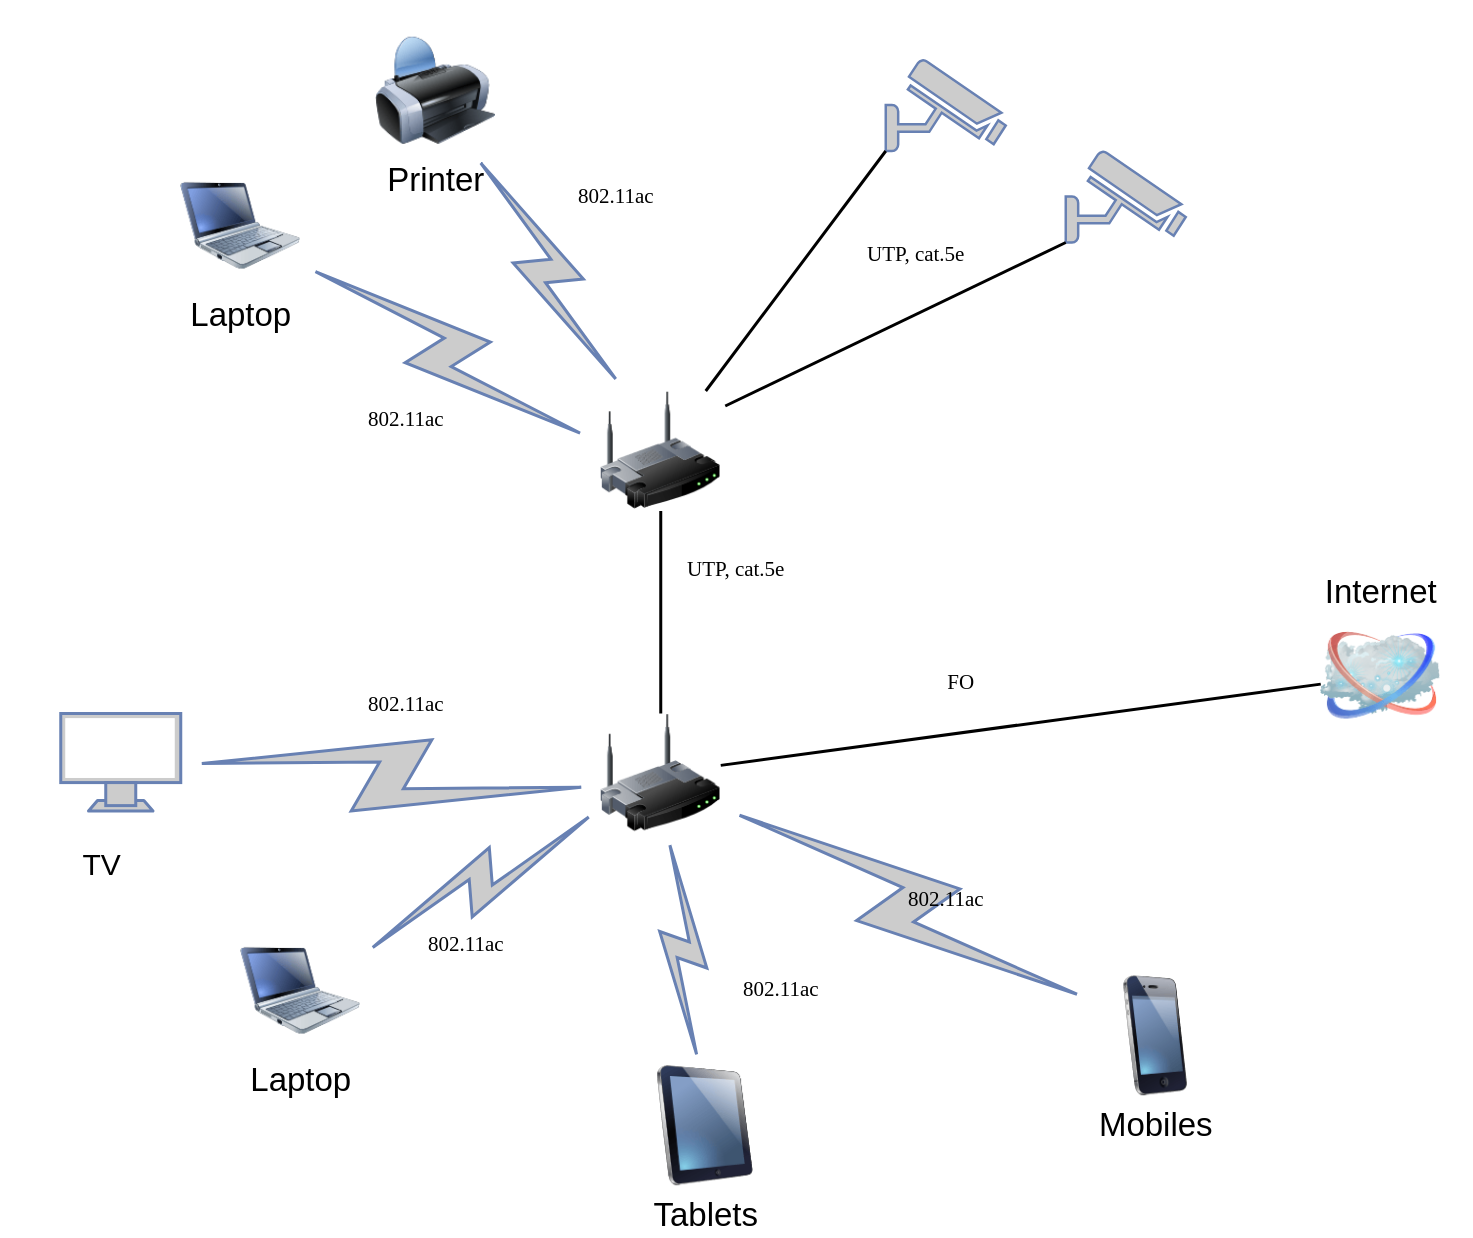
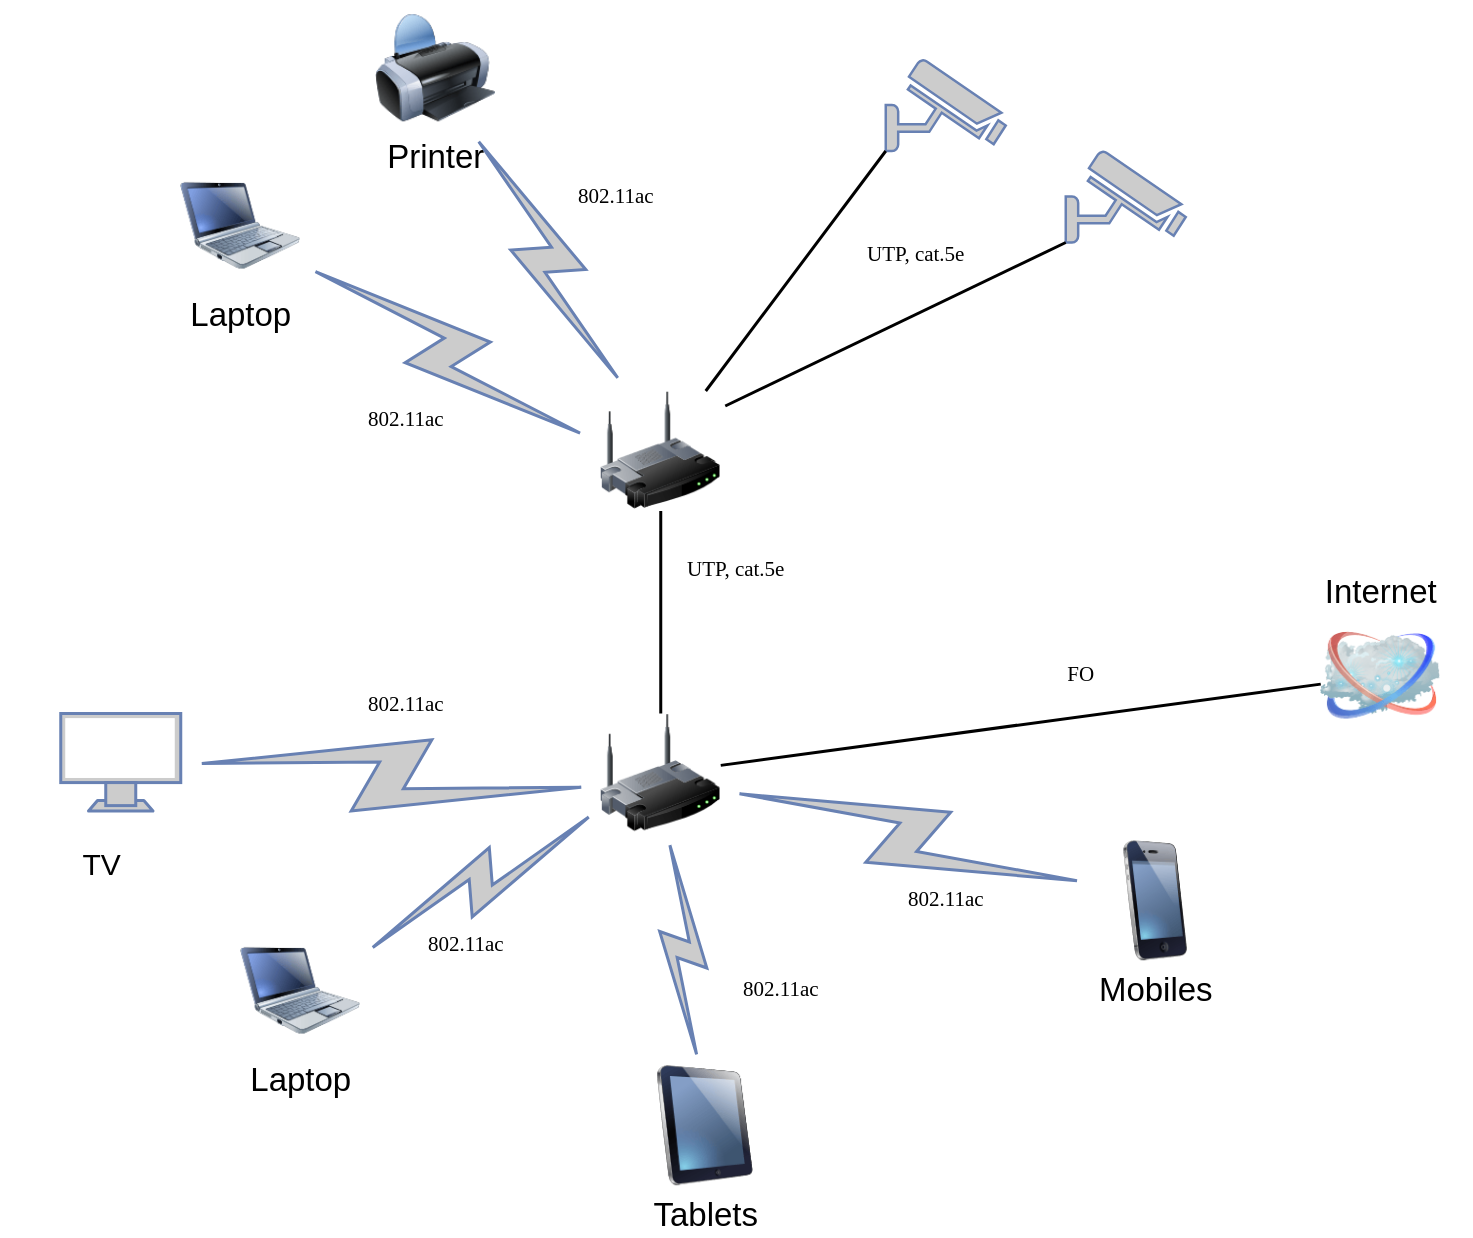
(436, 91) -> (436, 68)
(961, 683) -> (1081, 676)
(1156, 1036) -> (1156, 901)
